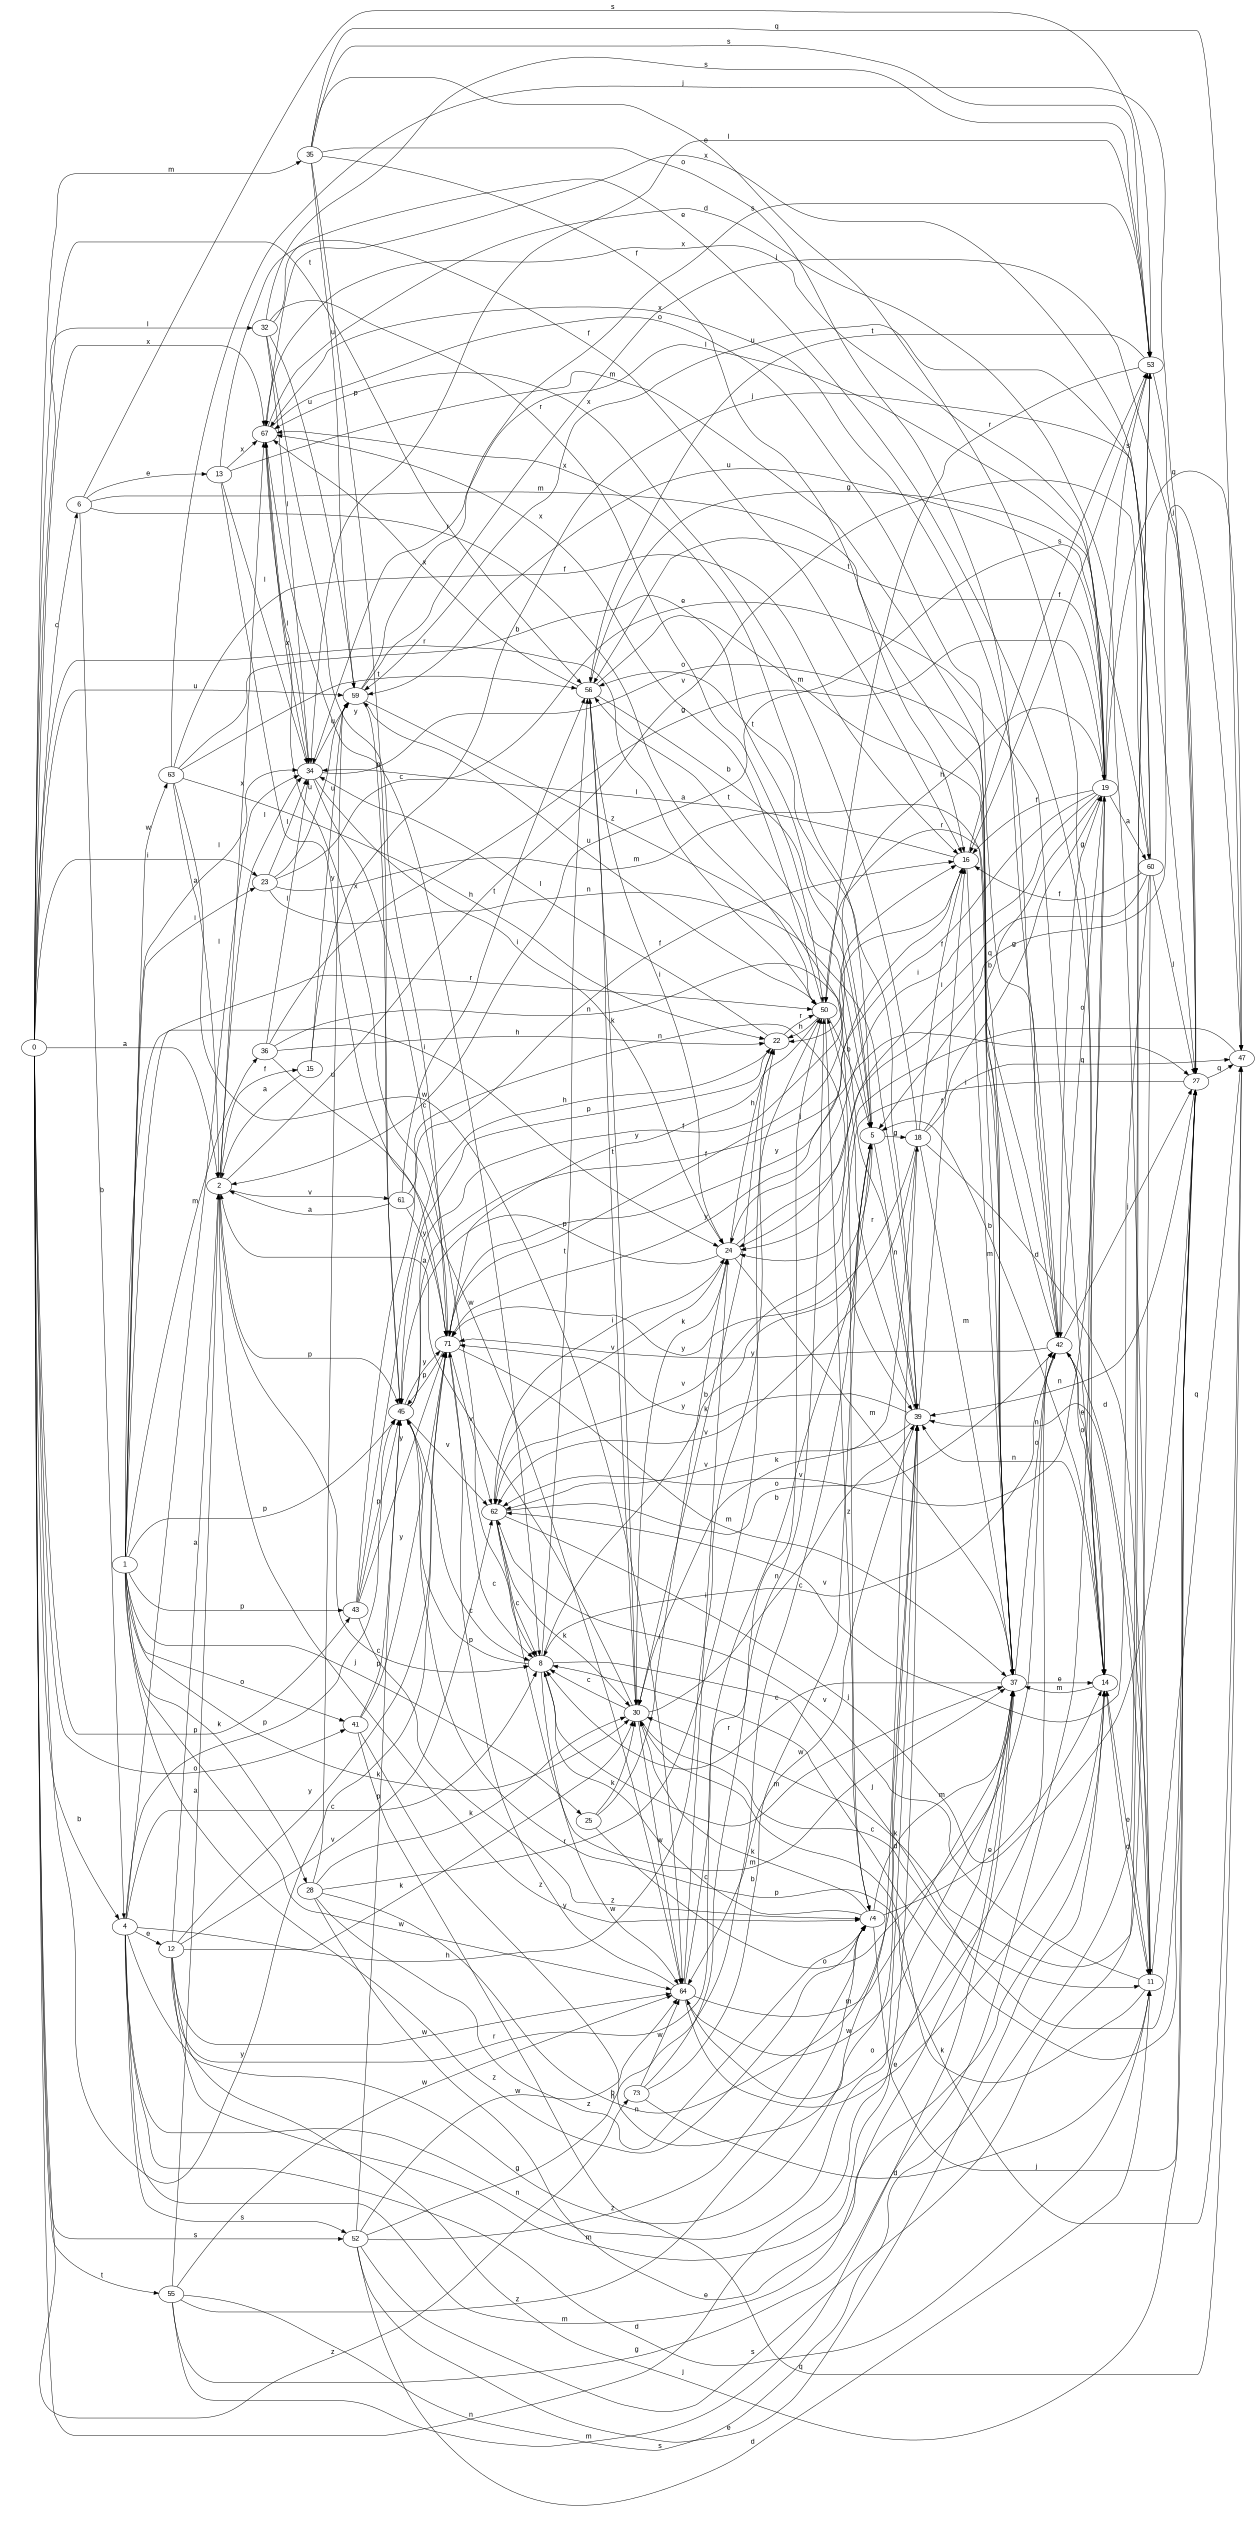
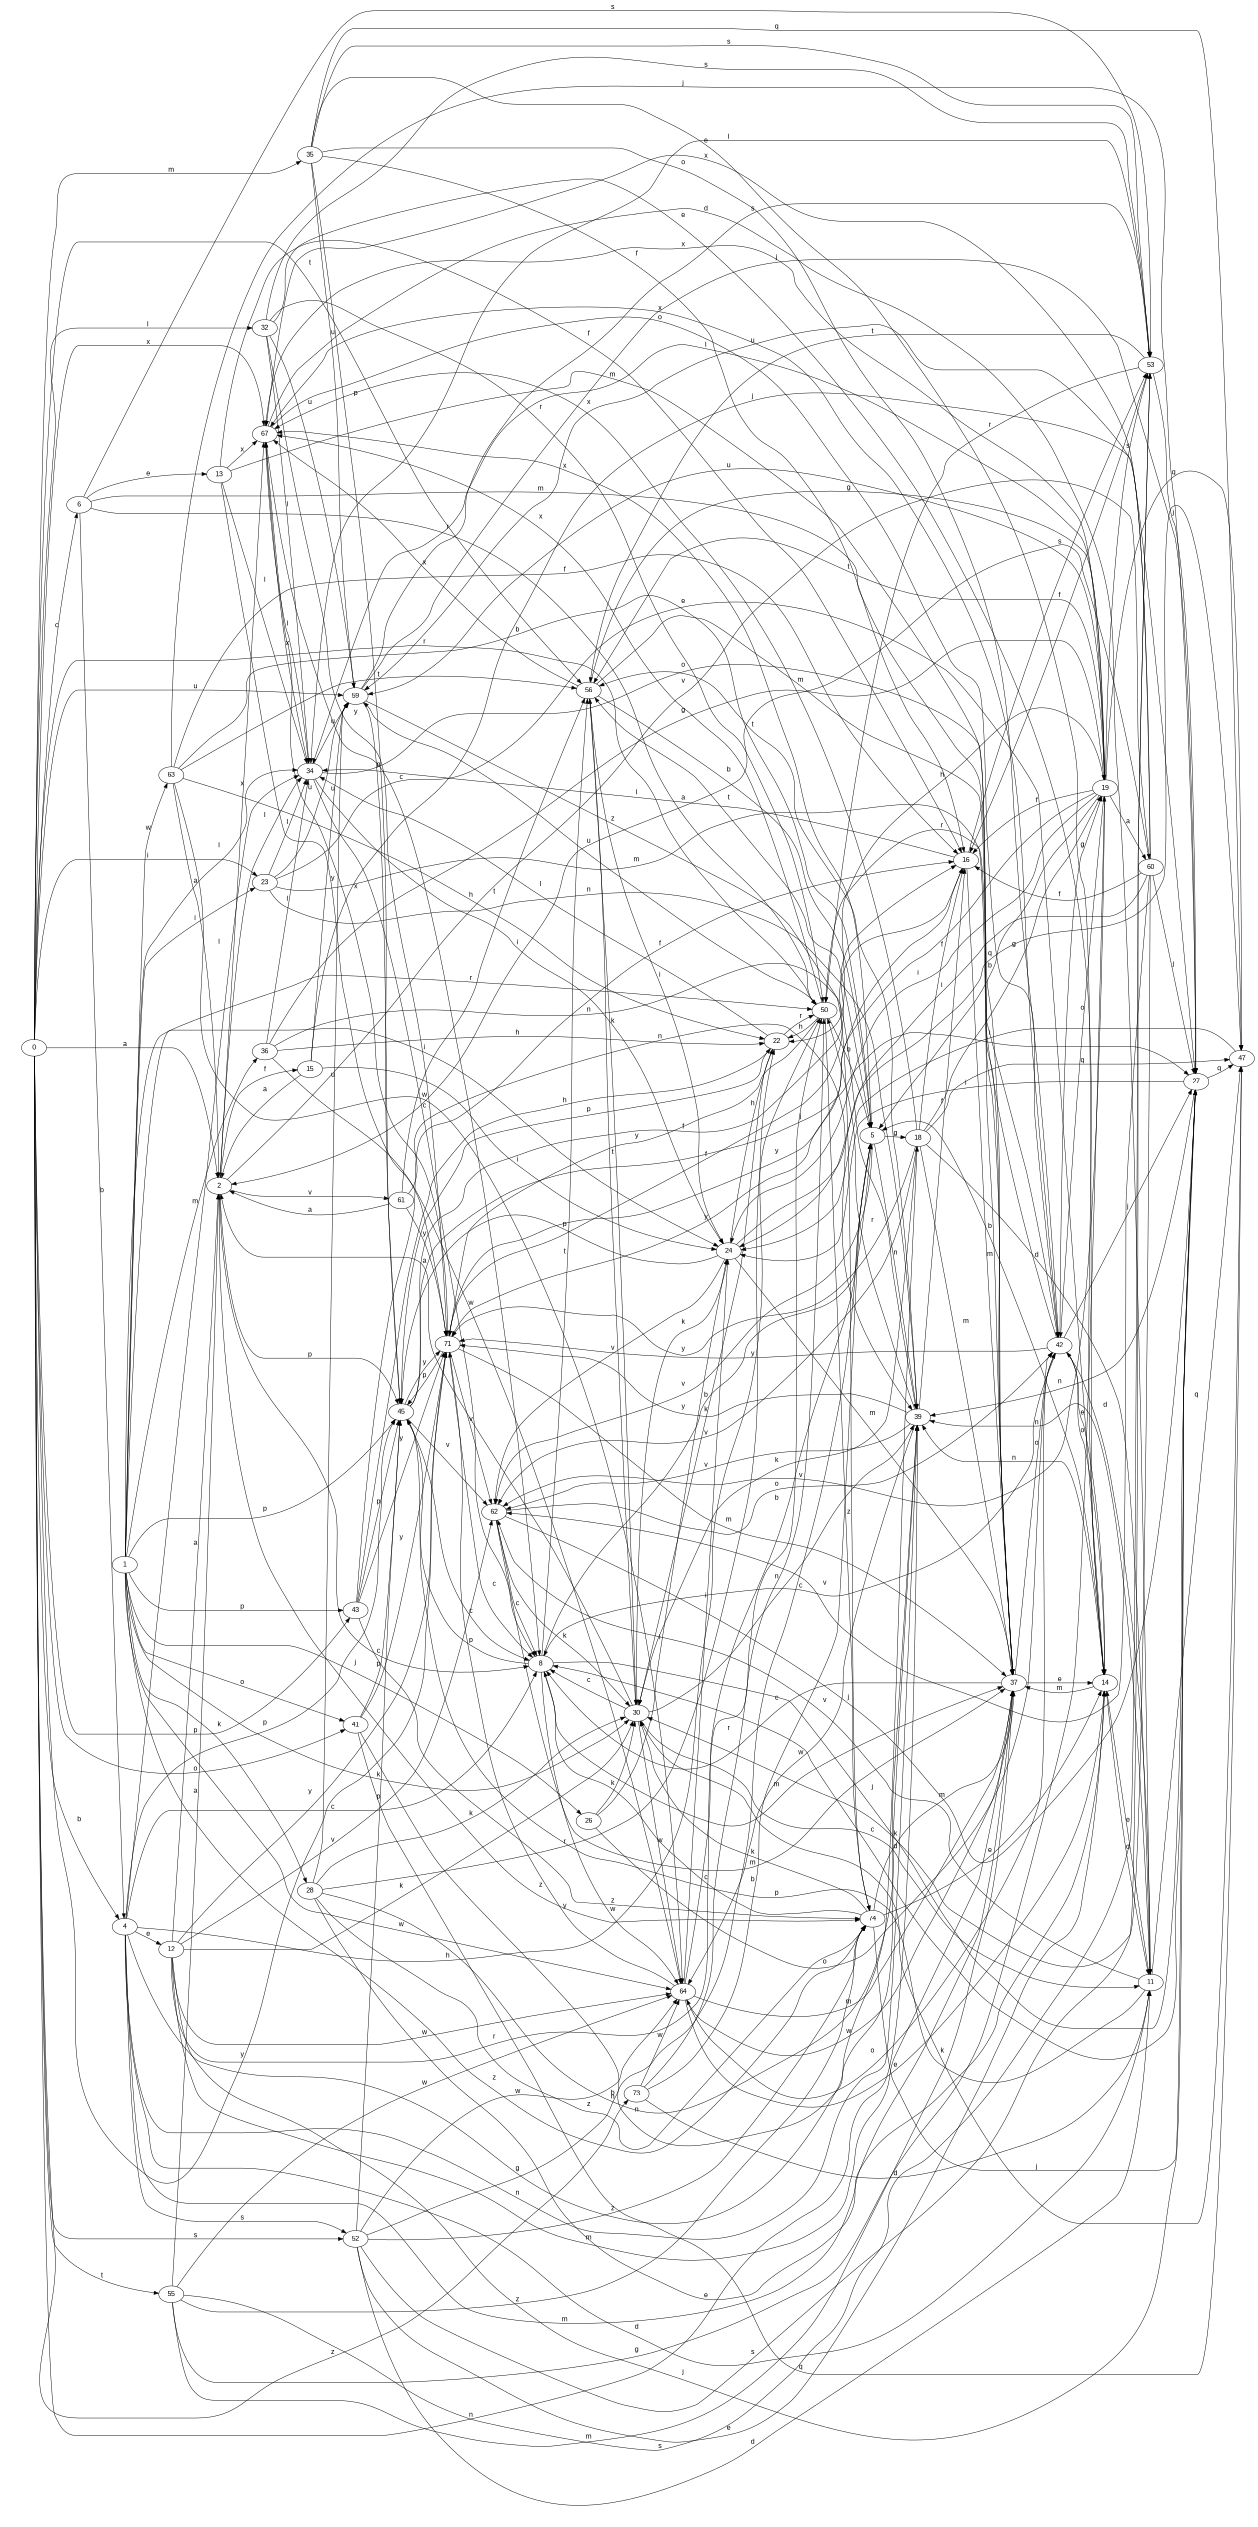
(555, 1362) -> (503, 1153)
(589, 1821) -> (589, 1821)
